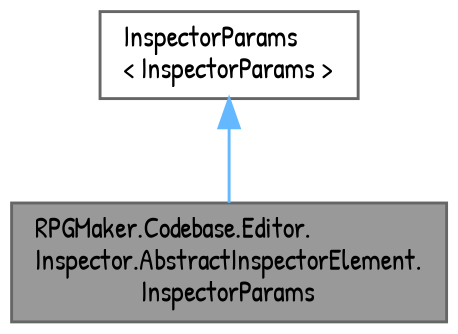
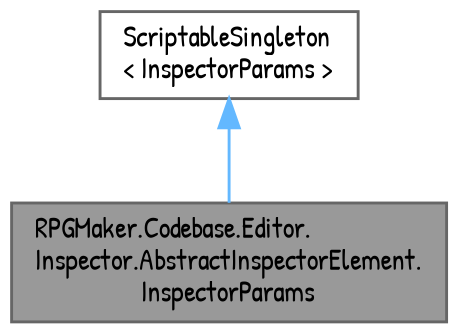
(229, 55) -> (229, 55)
